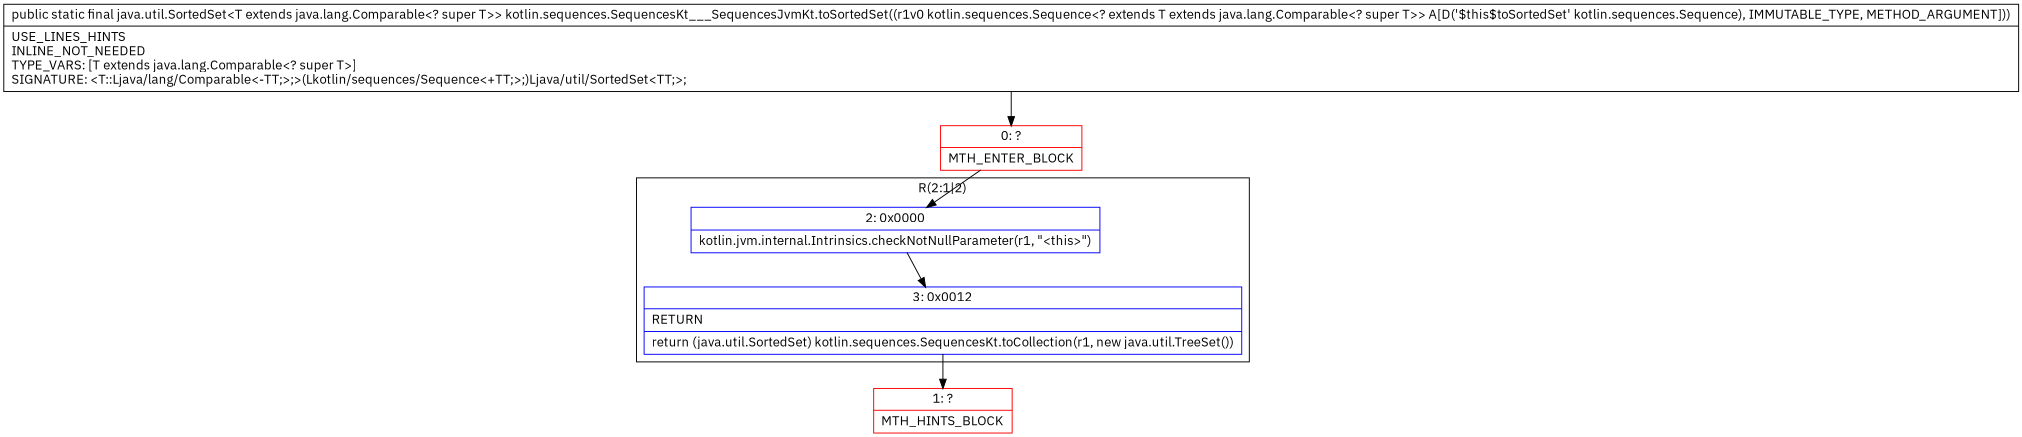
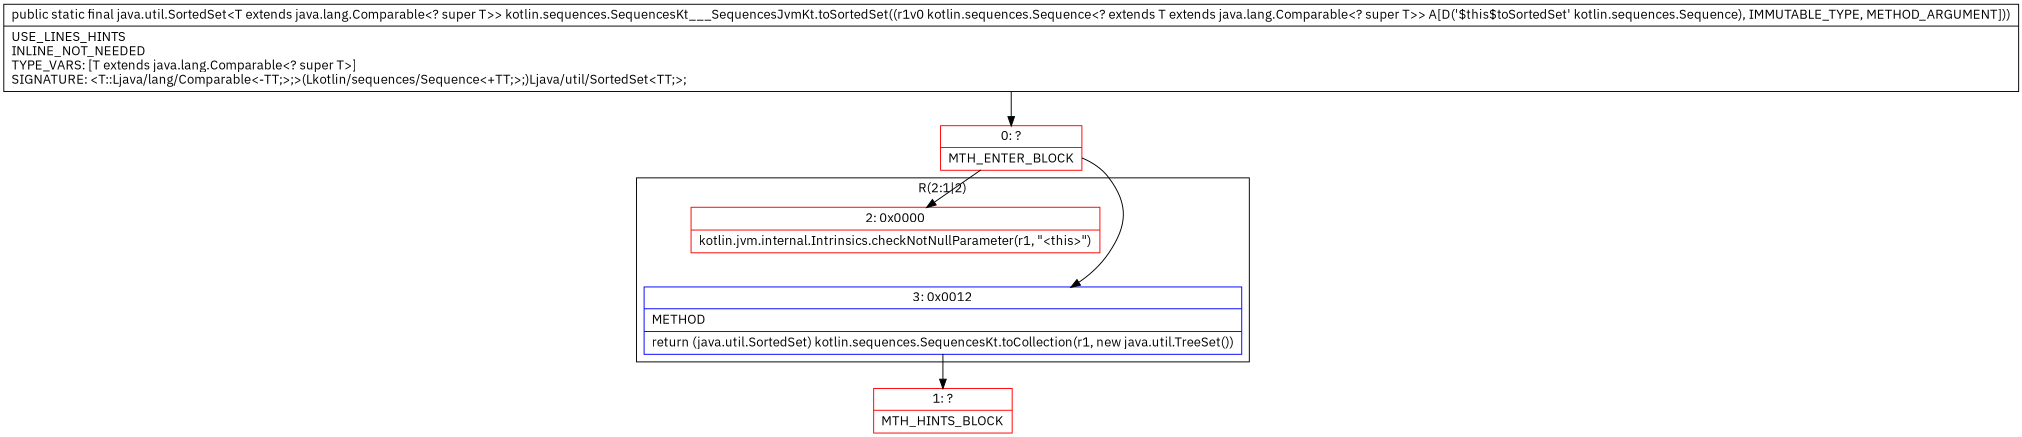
(895, 230) -> (895, 230)
(914, 266) -> (1123, 219)
(678, 320) -> (679, 320)
